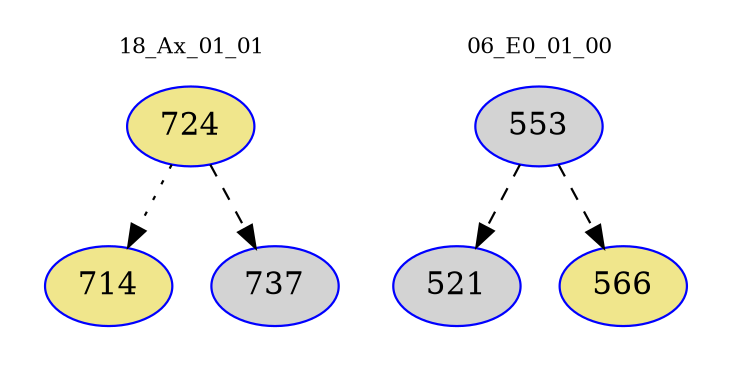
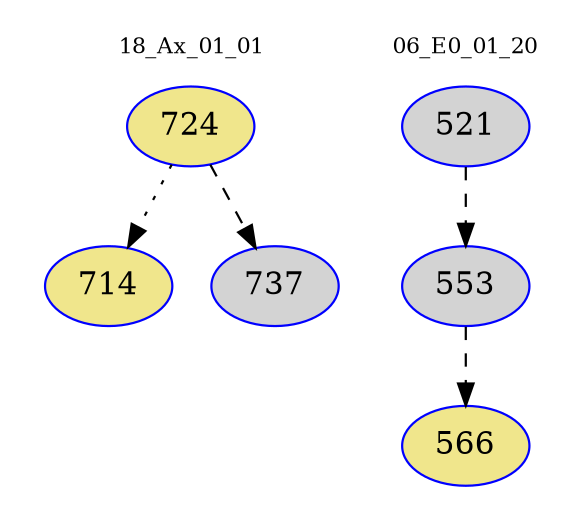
(540, 48) -> (466, 48)
(503, 196) -> (466, 195)
